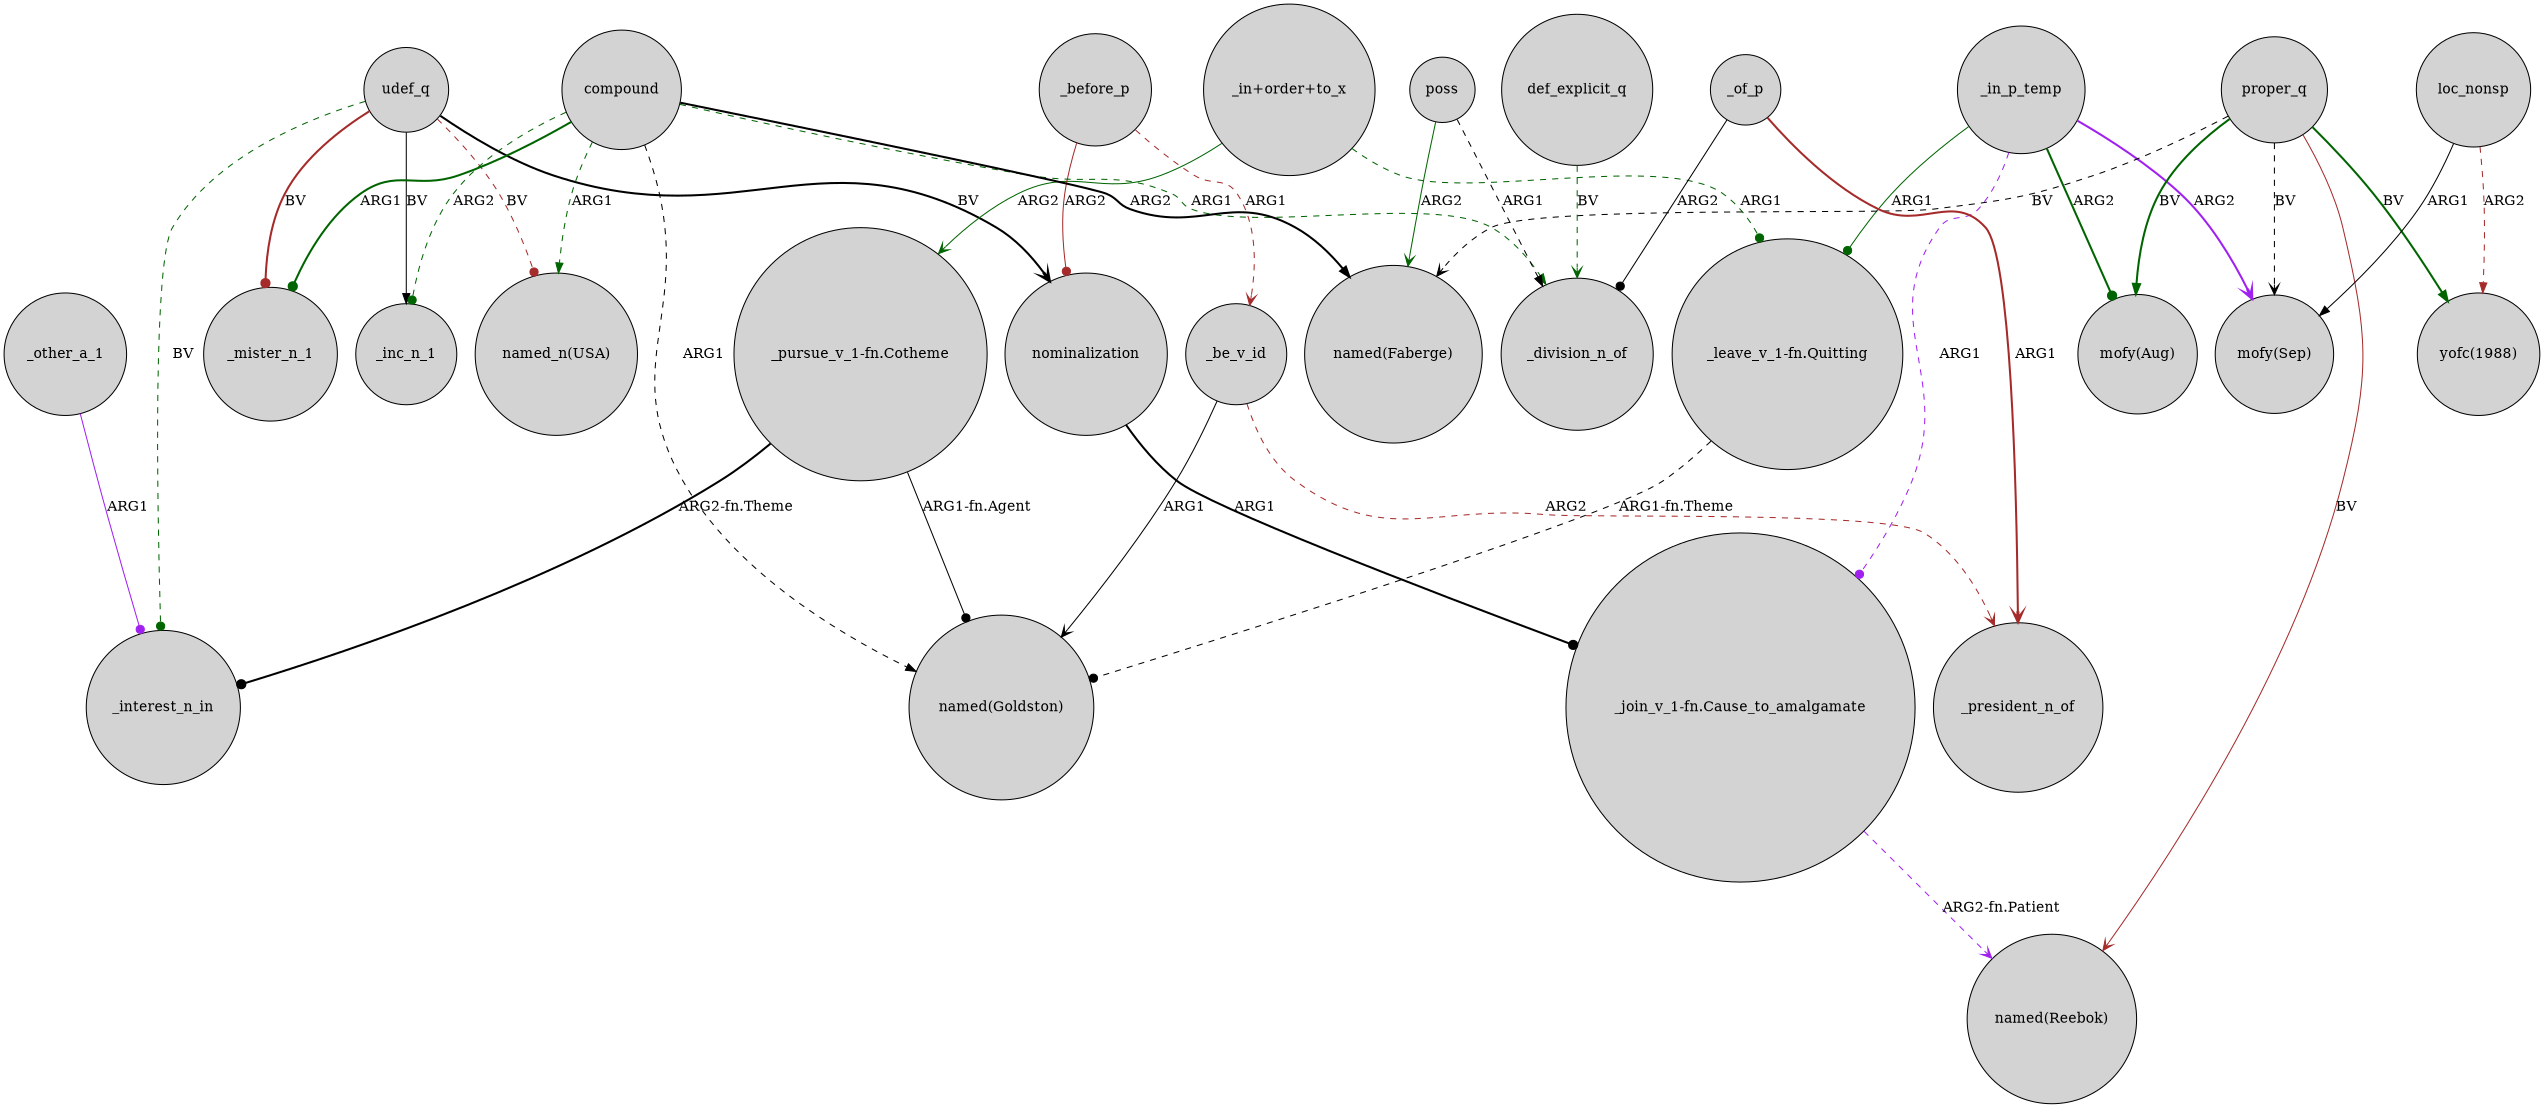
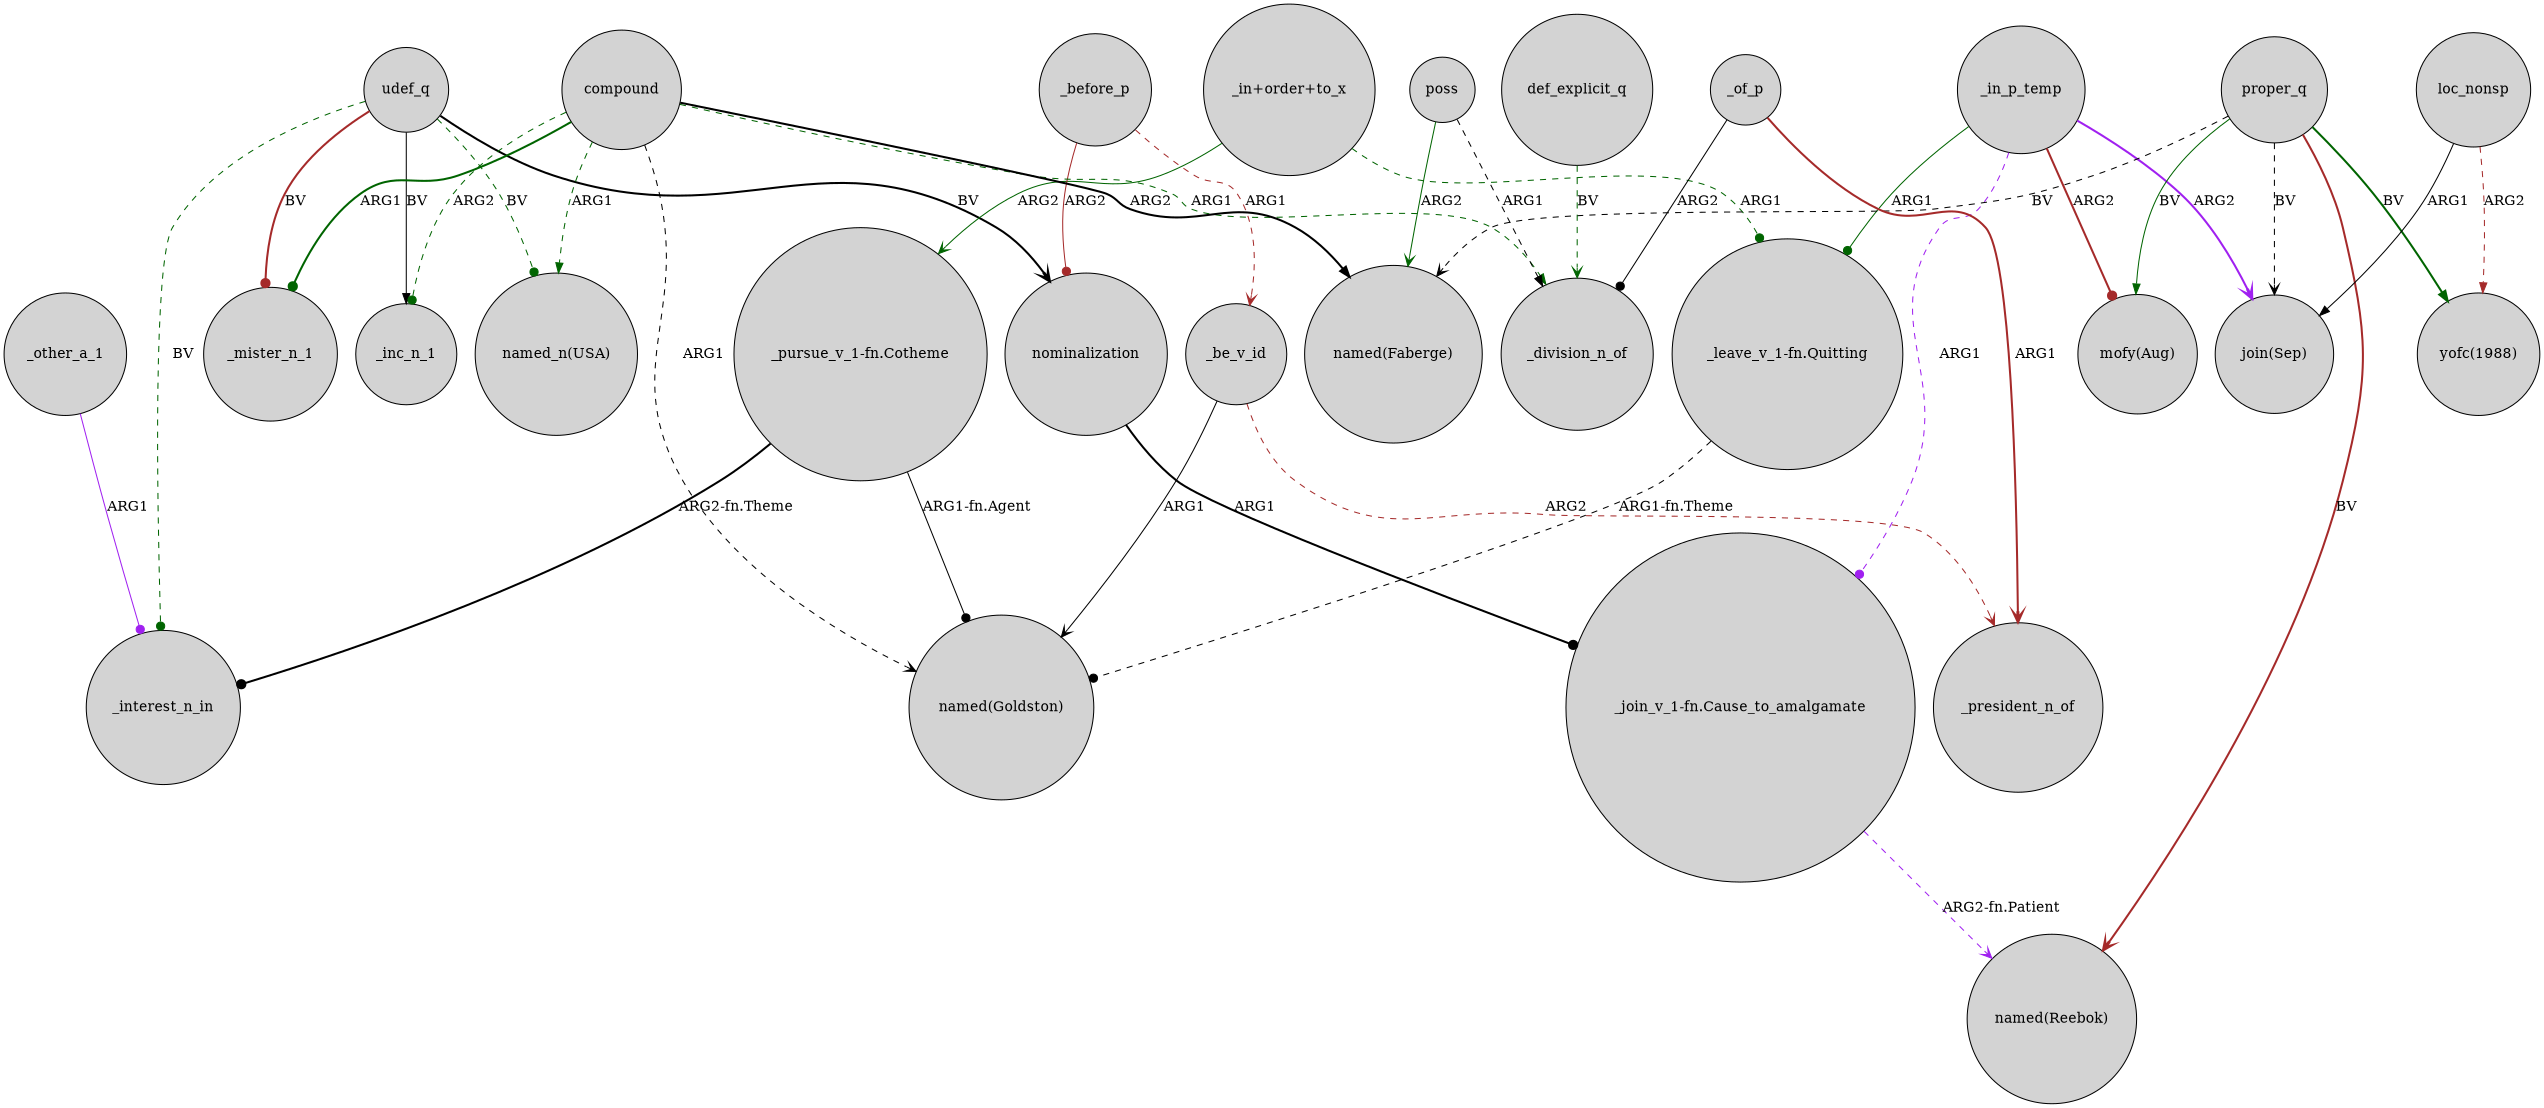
(495, 187) -> (495, 187)
(2162, 189) -> (2162, 189)
(2079, 220) -> (2079, 220)
(2274, 354) -> (2274, 354)
(673, 459) -> (673, 459)
(2319, 558) -> (2319, 558)
